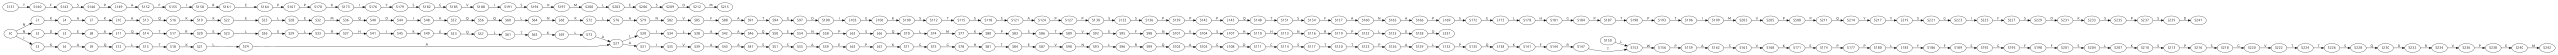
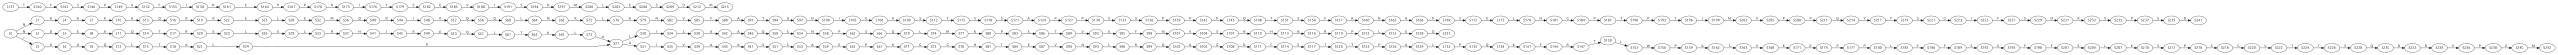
(1606, 51) -> (1593, 44)
